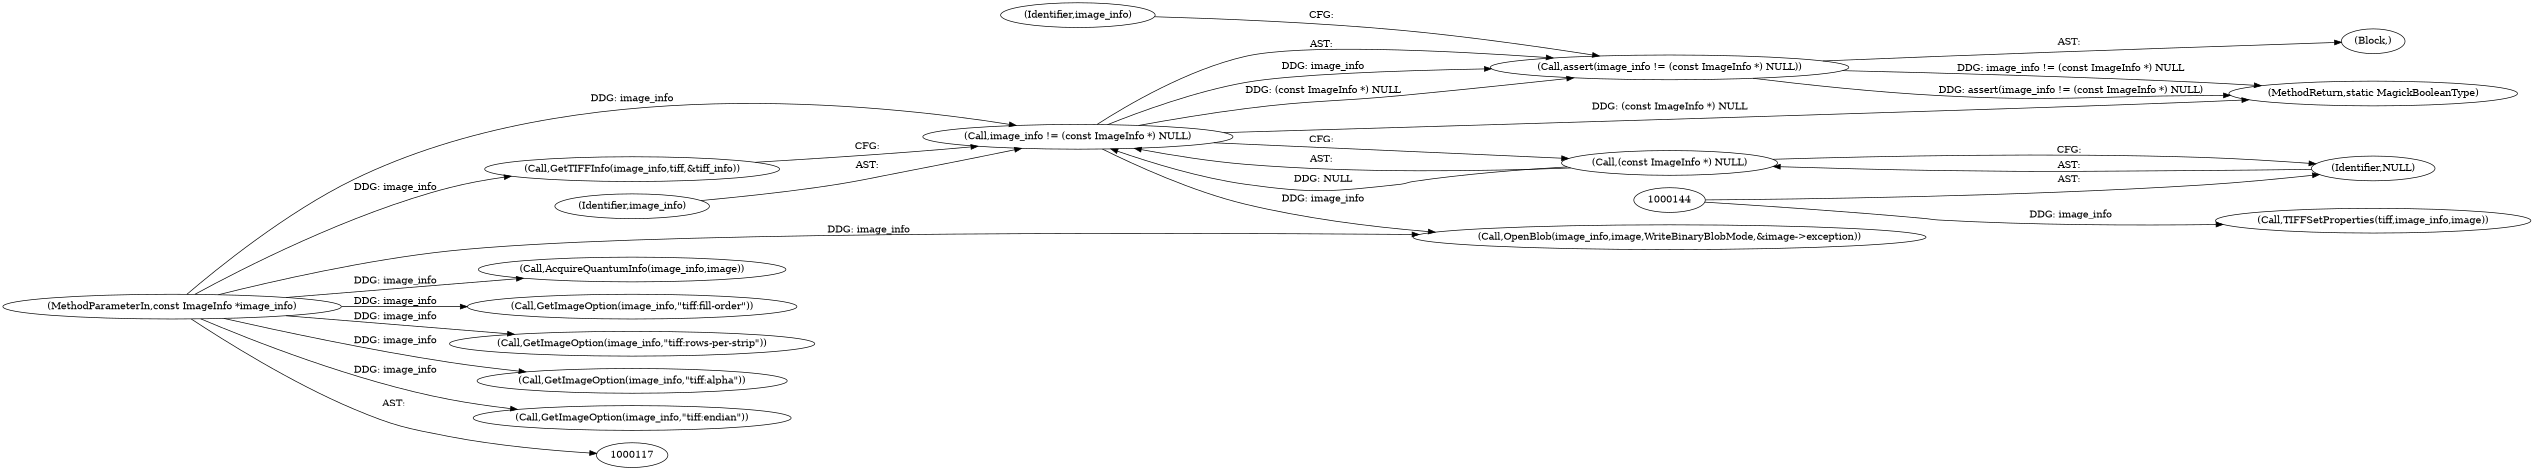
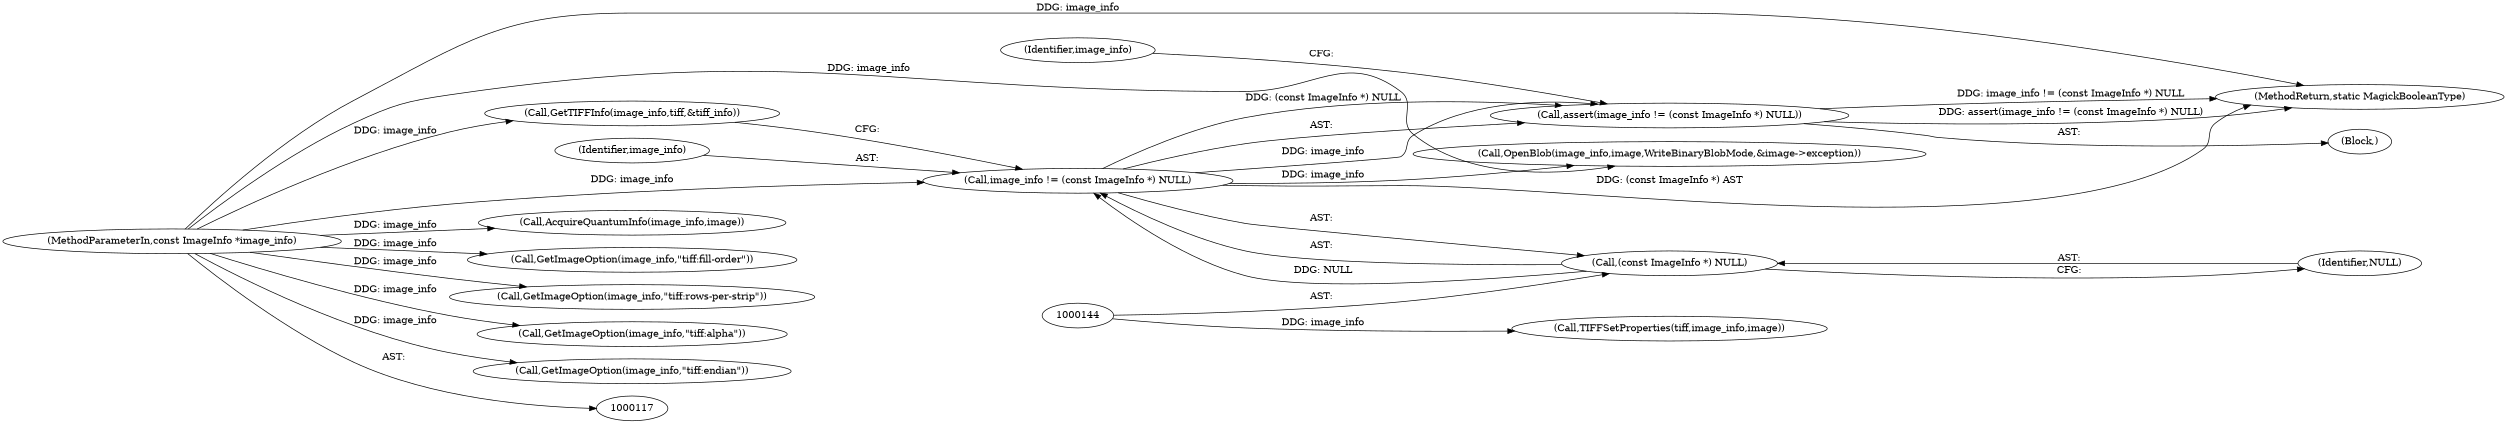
none -> (1212, 13)
(1670, 107) -> (1670, 180)
(1323, 140) -> (1323, 218)
(2009, 194) -> (1359, 305)
